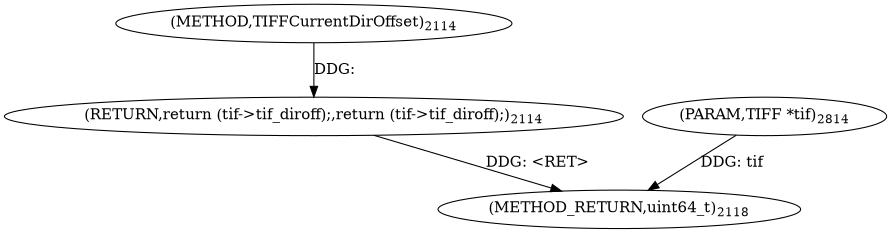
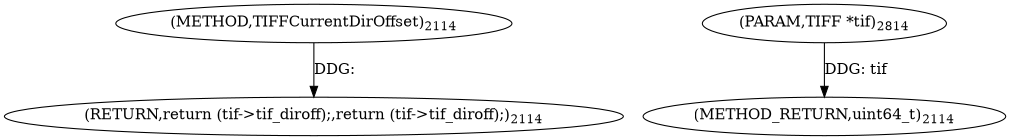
(463, 162) -> none
(734, 208) -> (939, 115)
